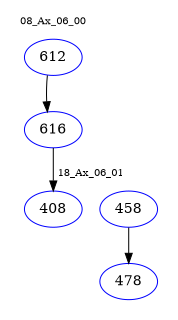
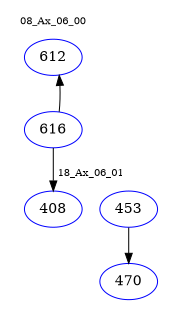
(47, 88) -> (60, 99)
(129, 209) -> (129, 209)
(129, 282) -> (129, 282)
